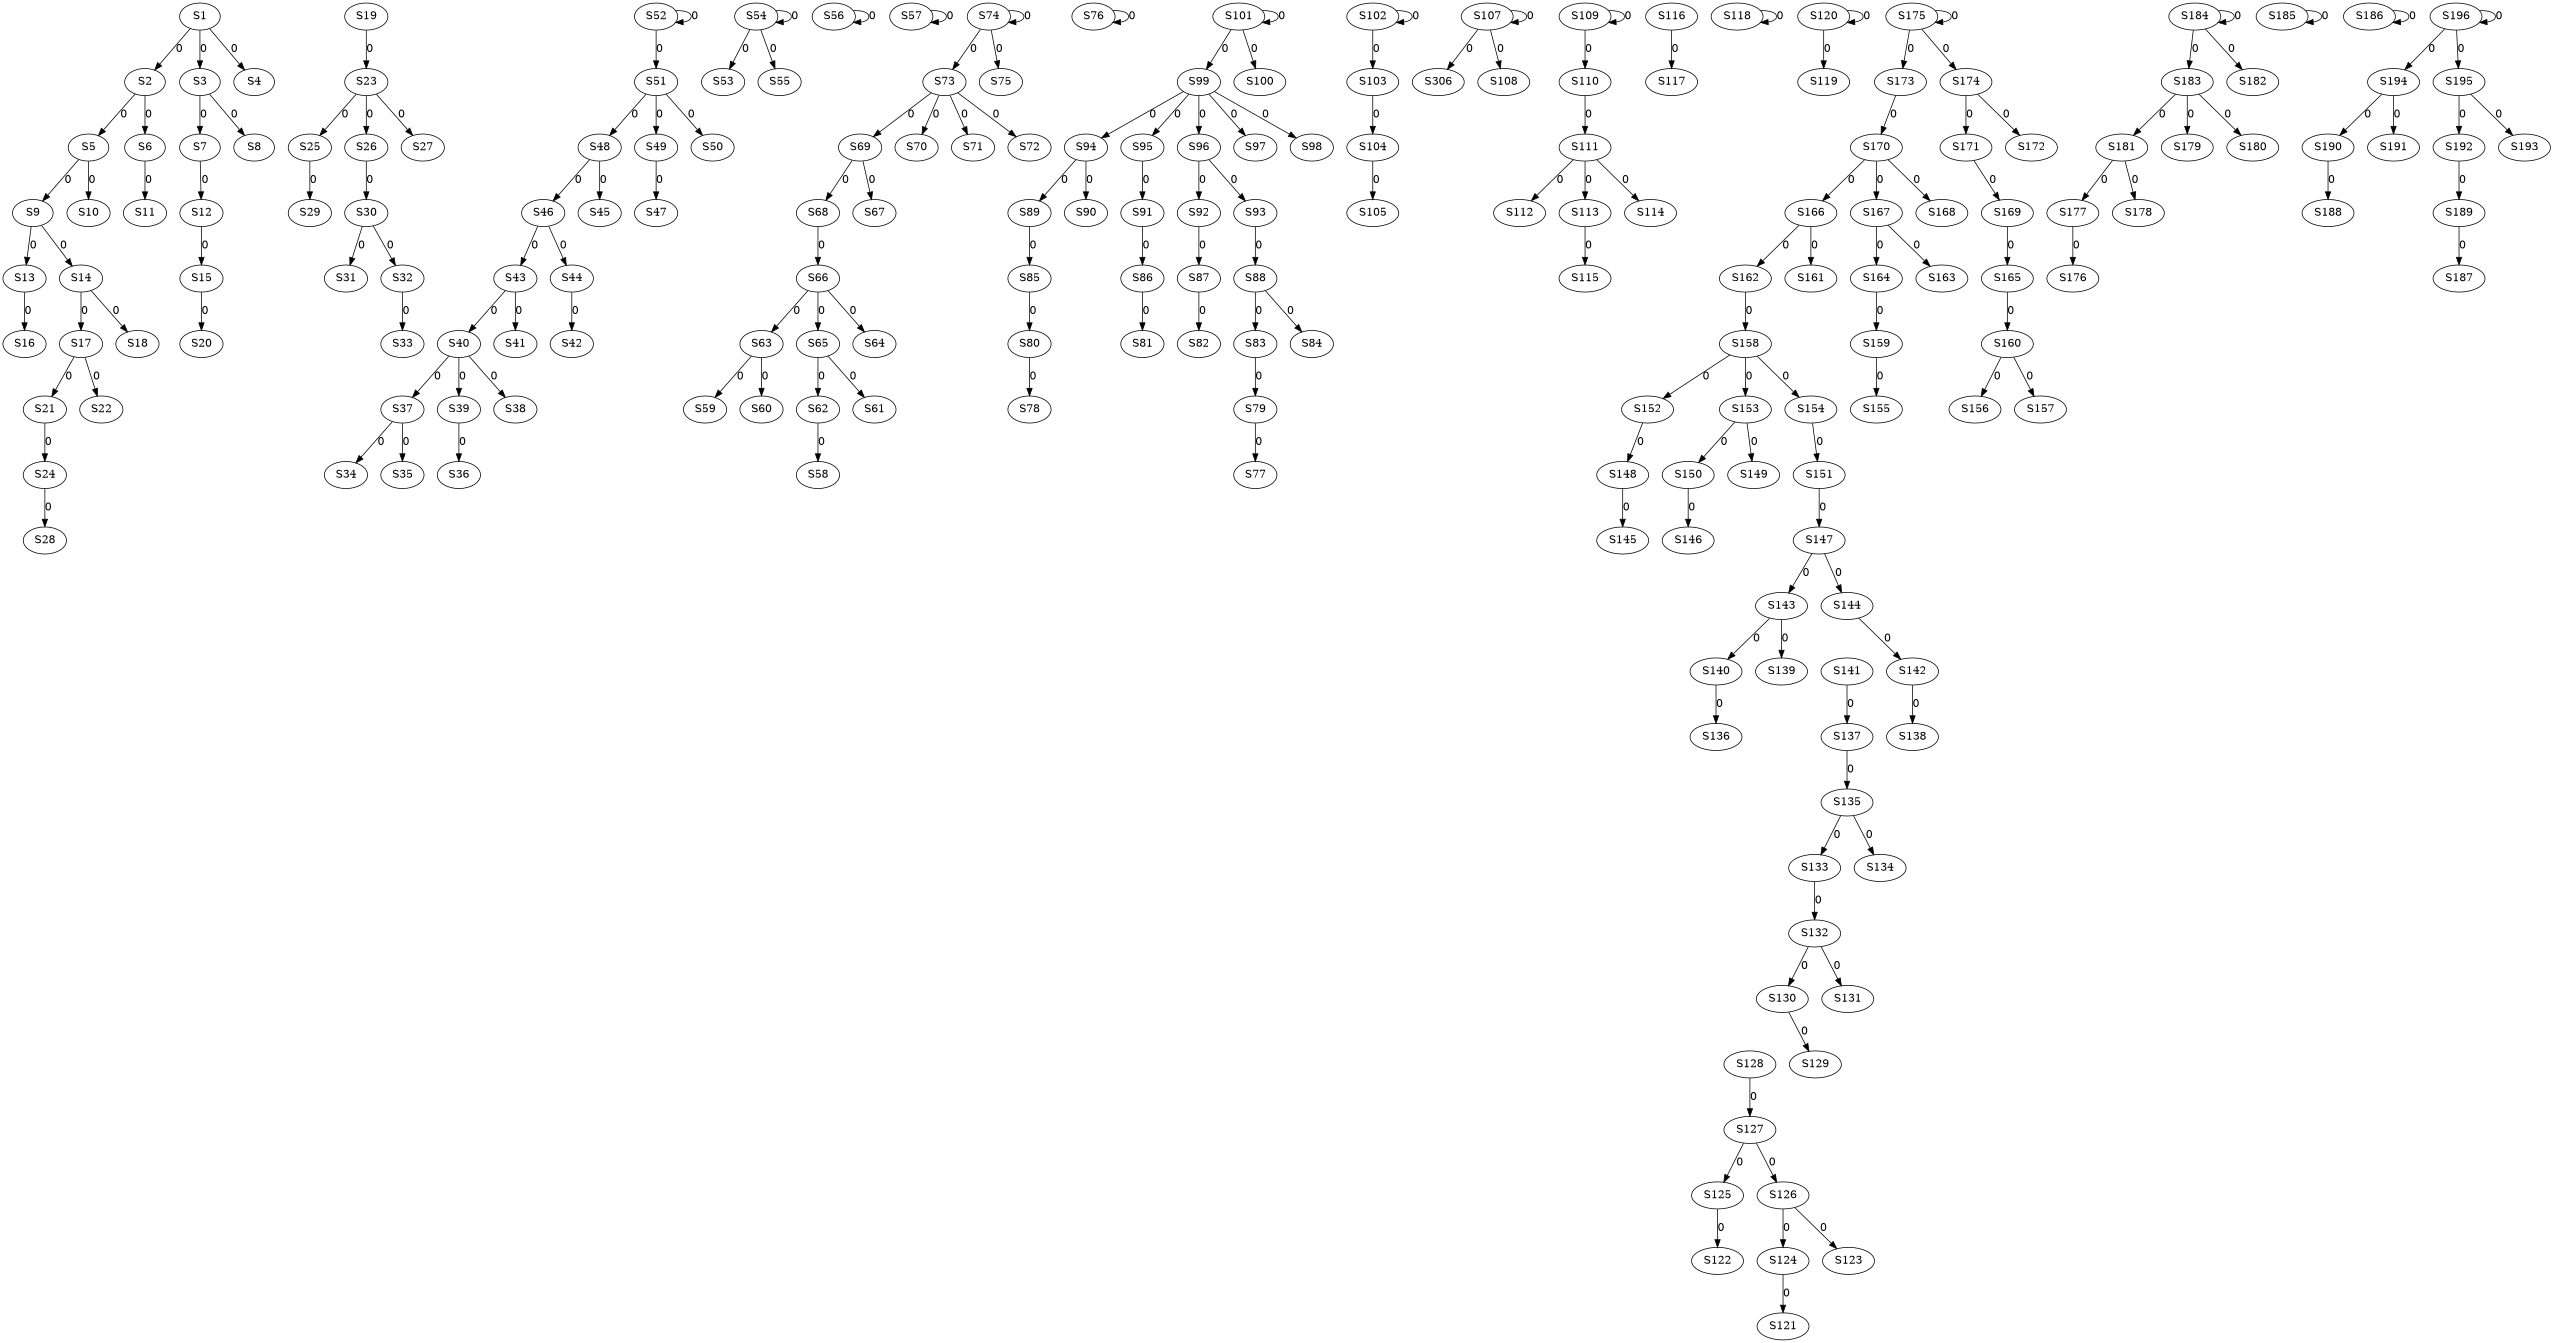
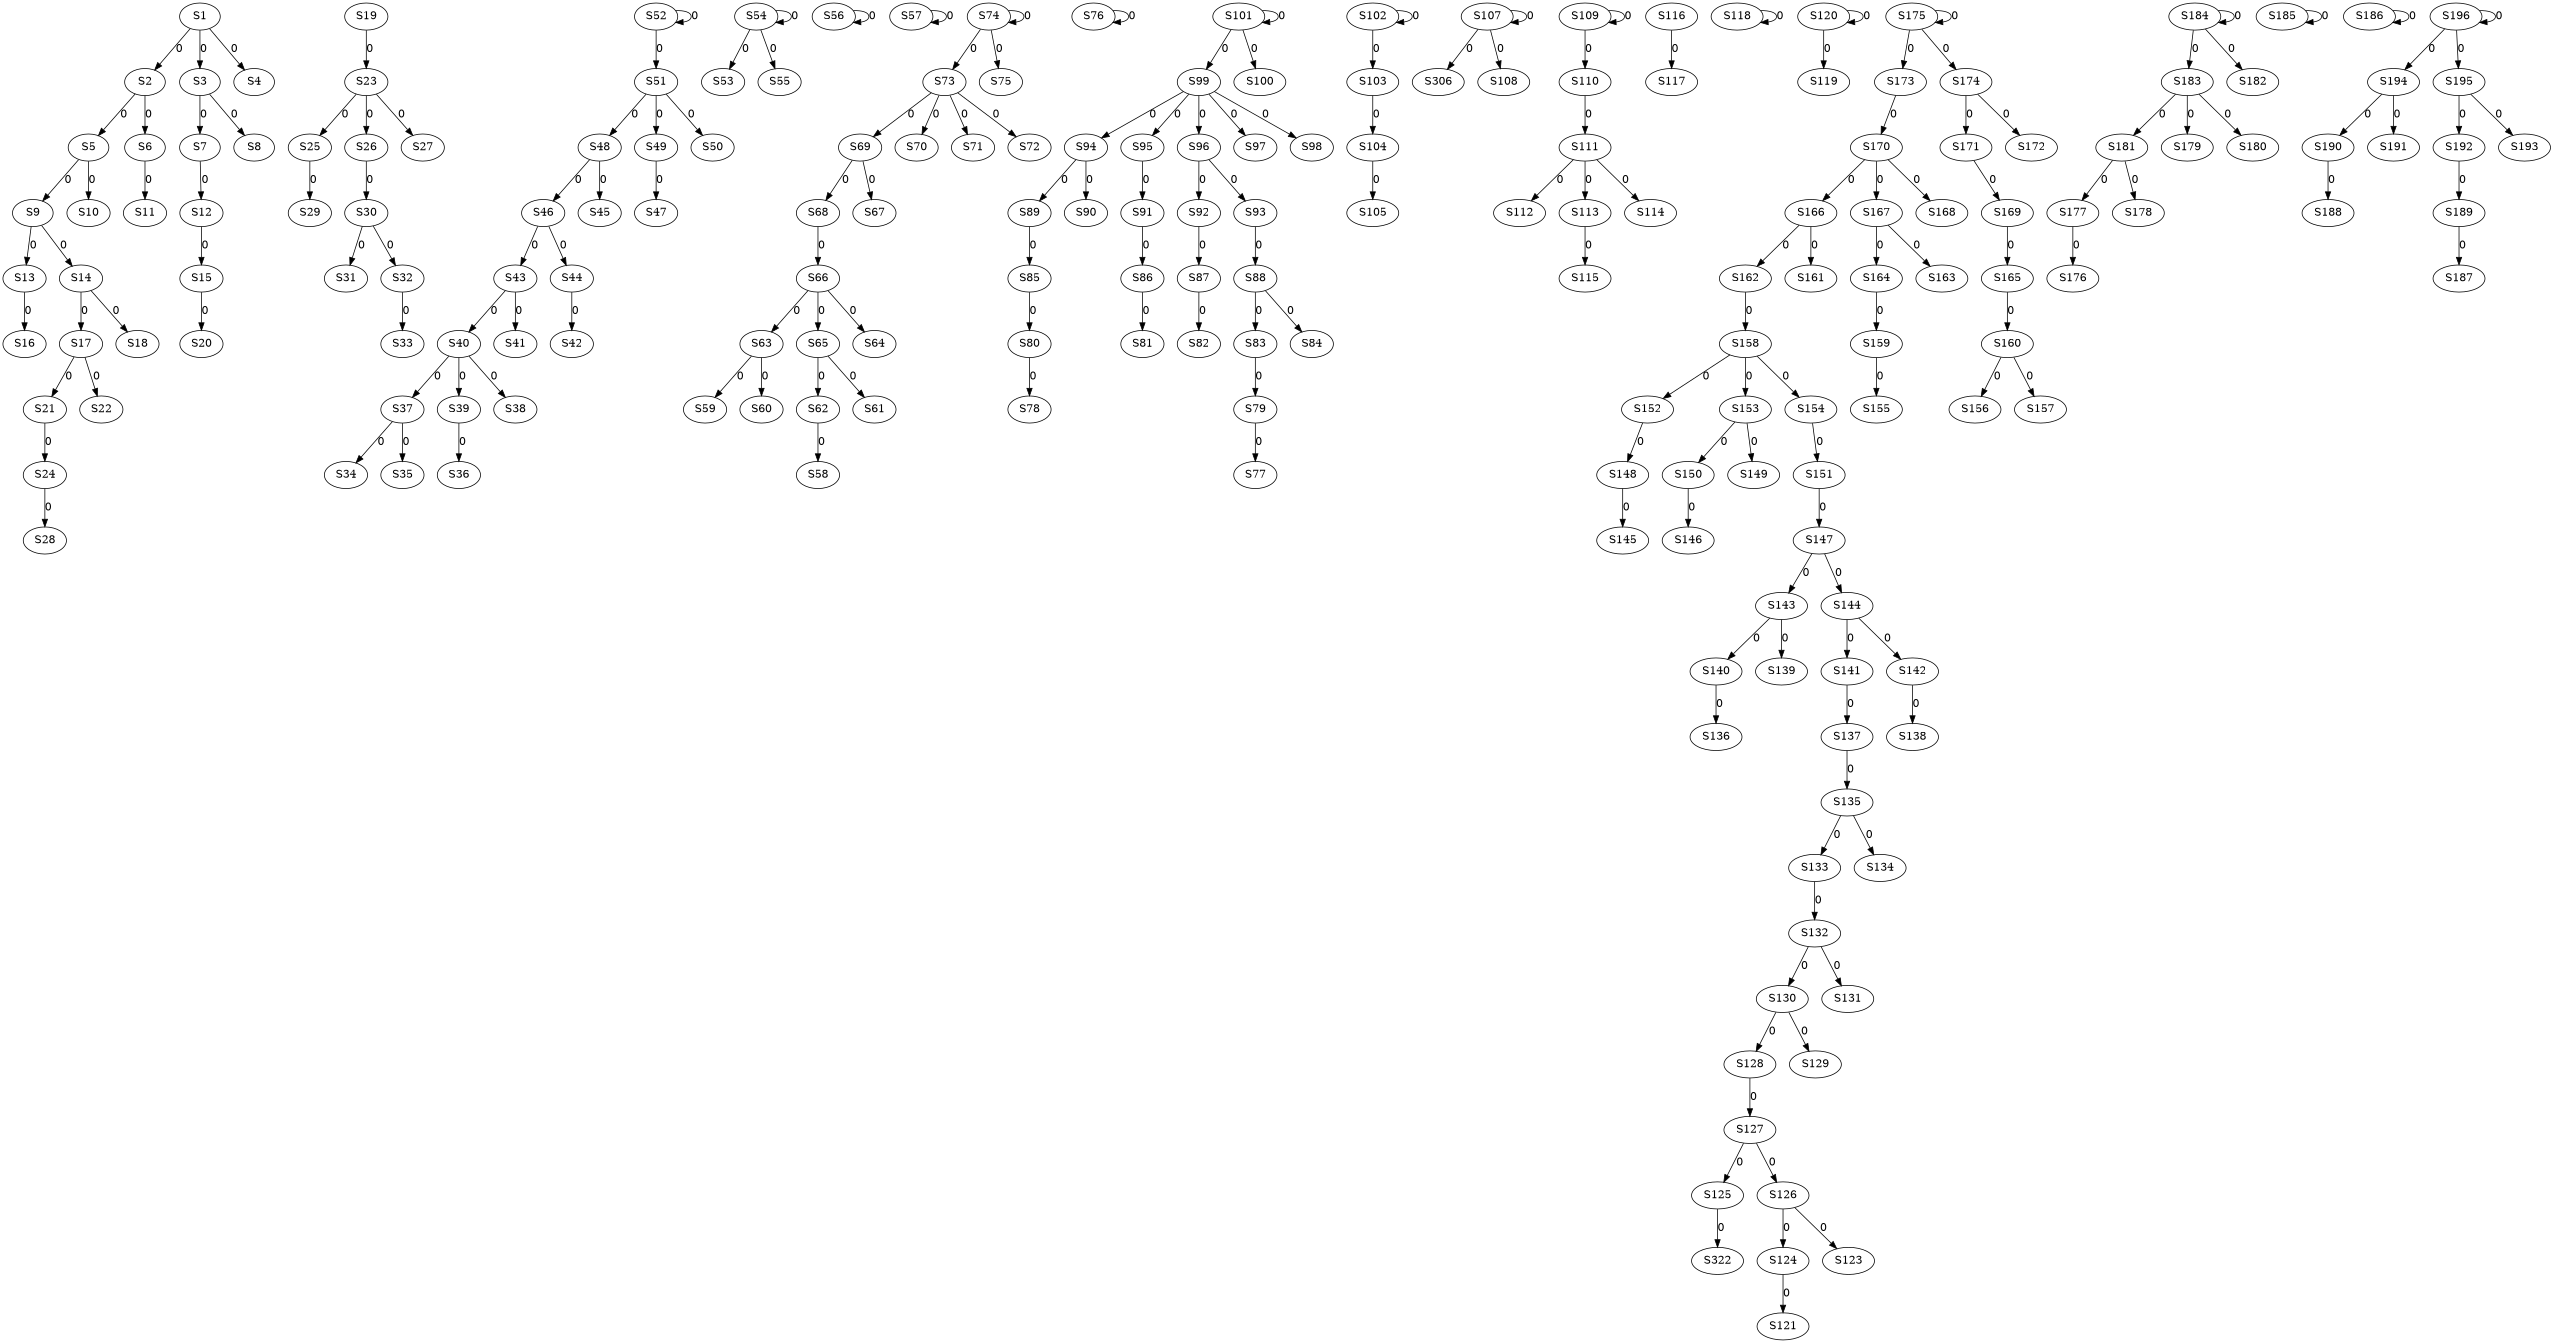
none -> (1847, 635)
none -> (1768, 1028)
(1718, 1261) -> (1718, 1261)
